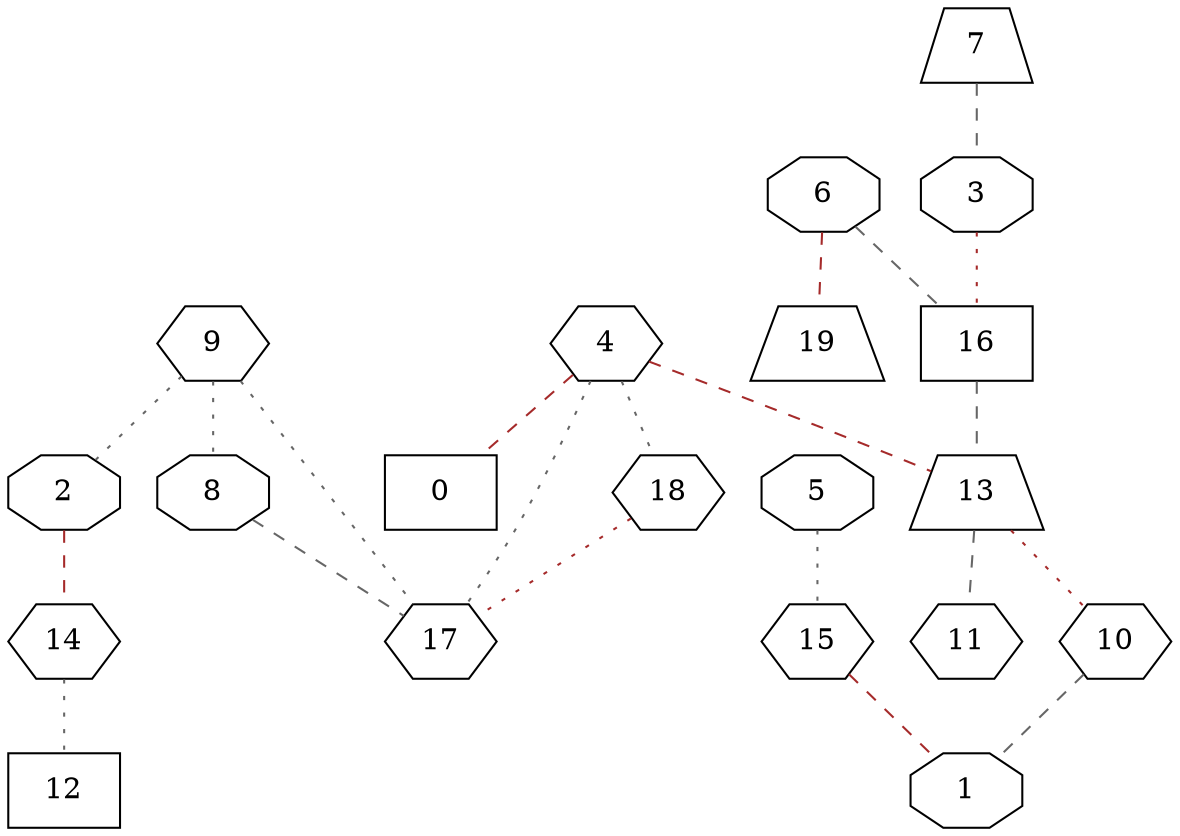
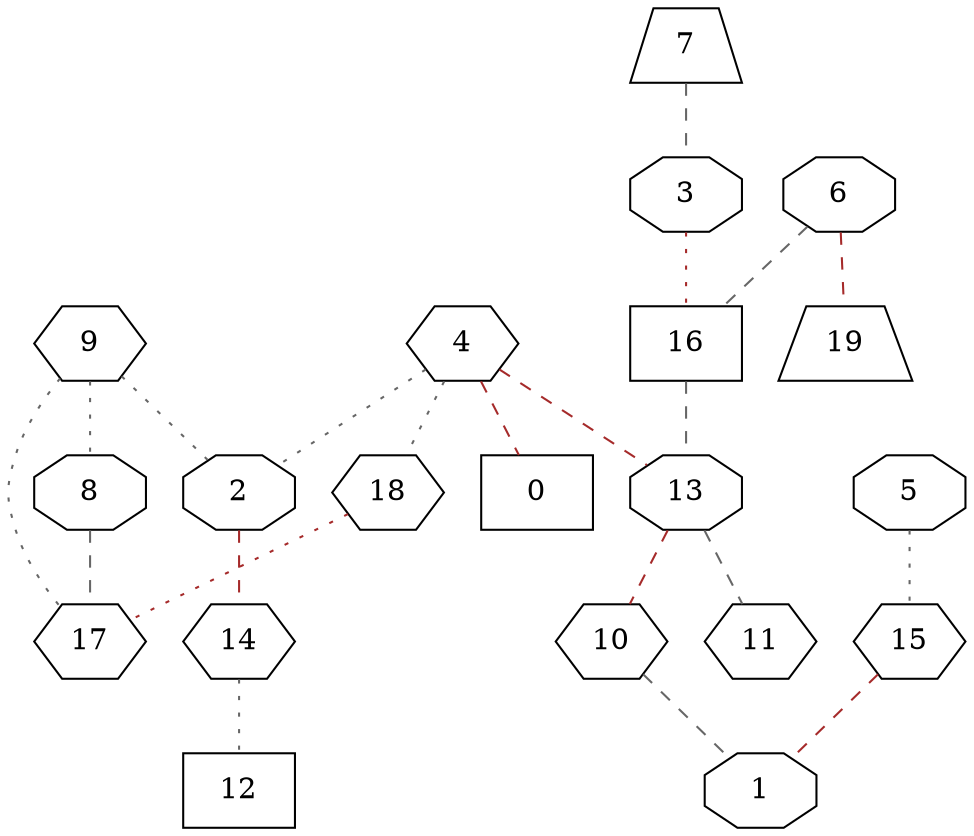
(977, 493) -> (686, 493)
(534, 495) -> (352, 417)
(1048, 569) -> (649, 567)
